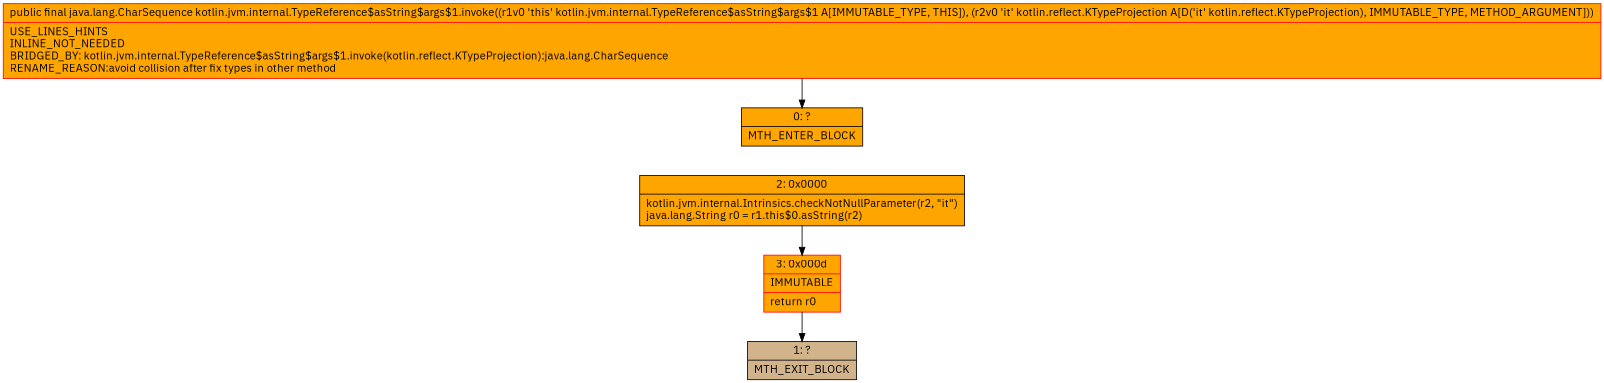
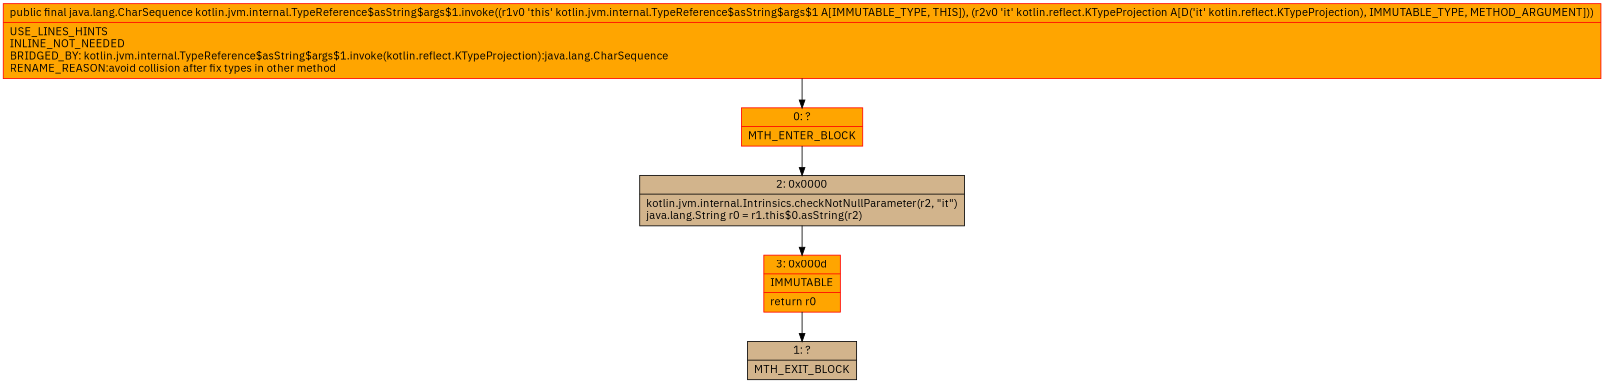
(802, 127) -> (802, 127)
none -> (802, 157)
(802, 201) -> (802, 201)
